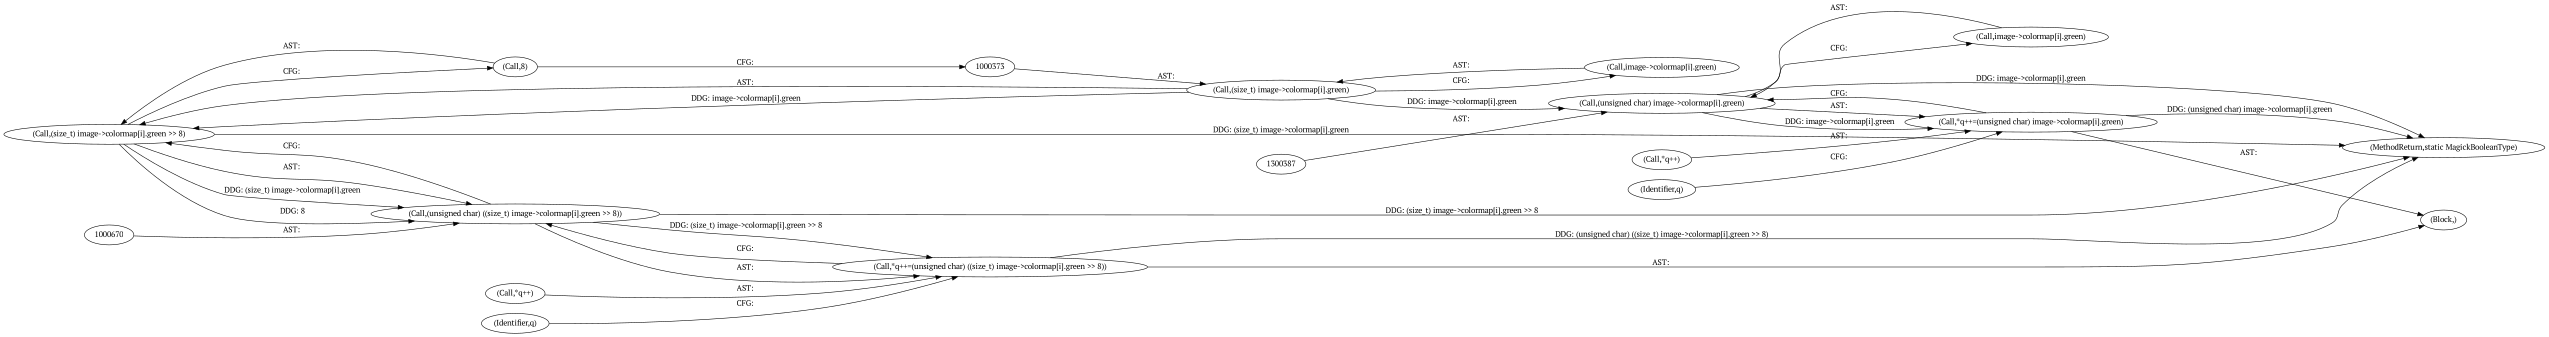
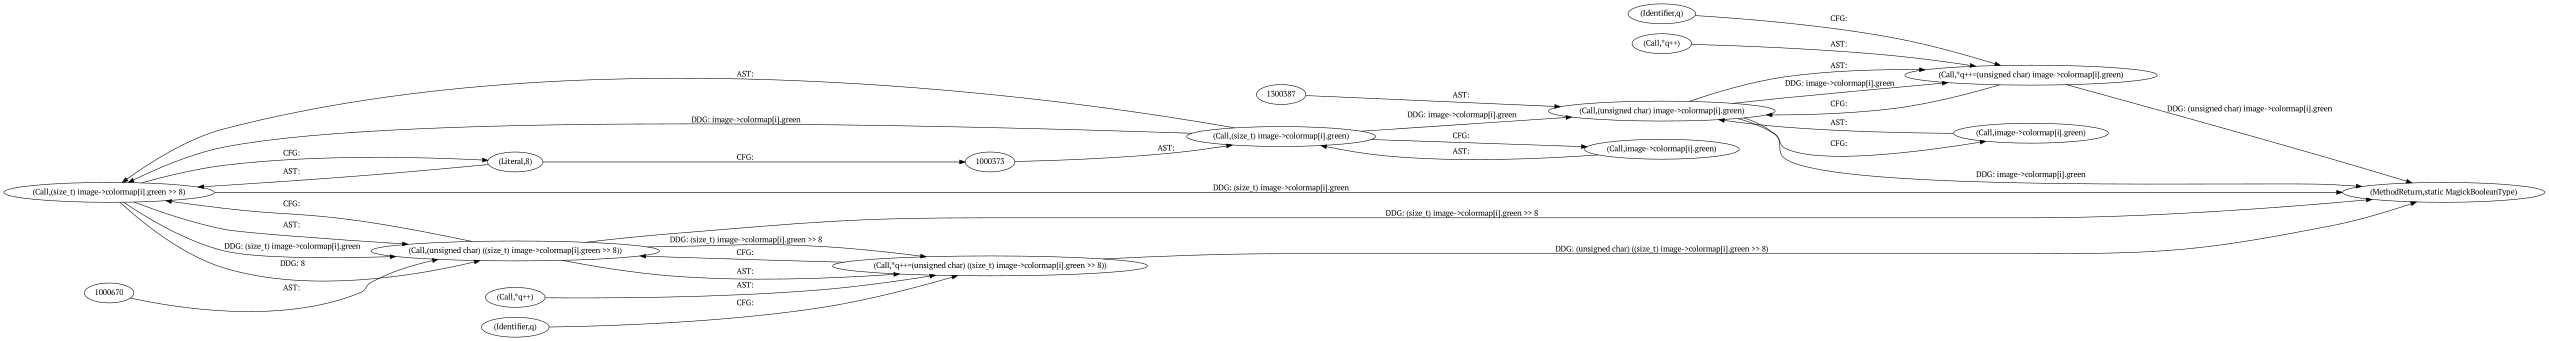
(515, 67) -> (515, 162)
(2444, 220) -> none
